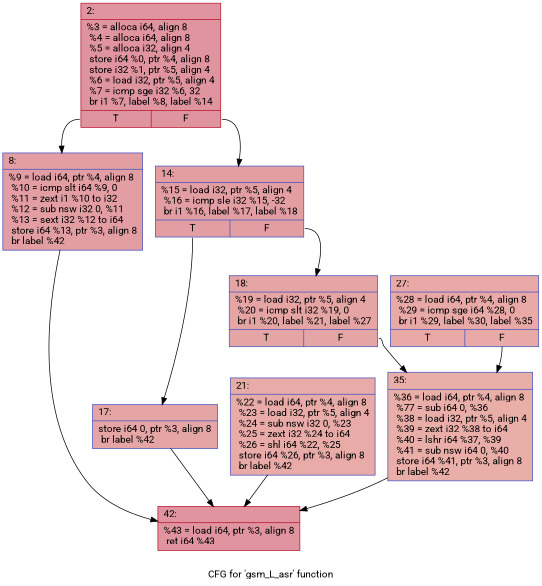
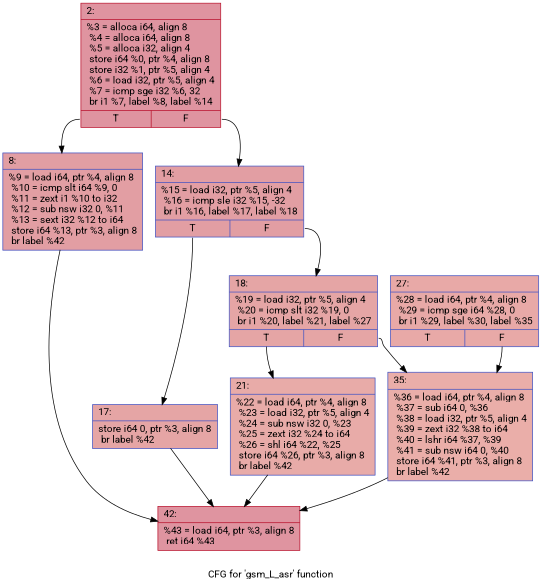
none -> (268, 359)
(441, 408) -> (441, 408)
